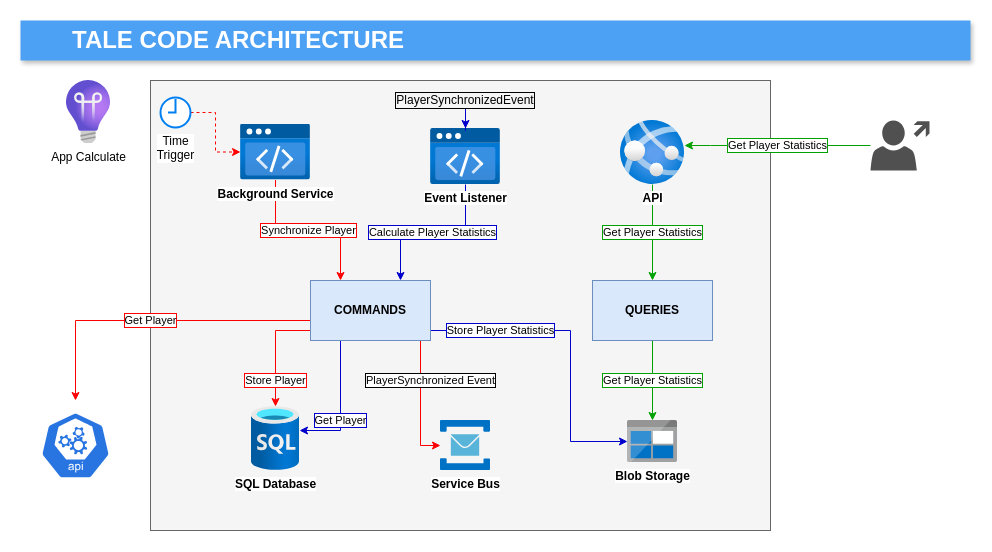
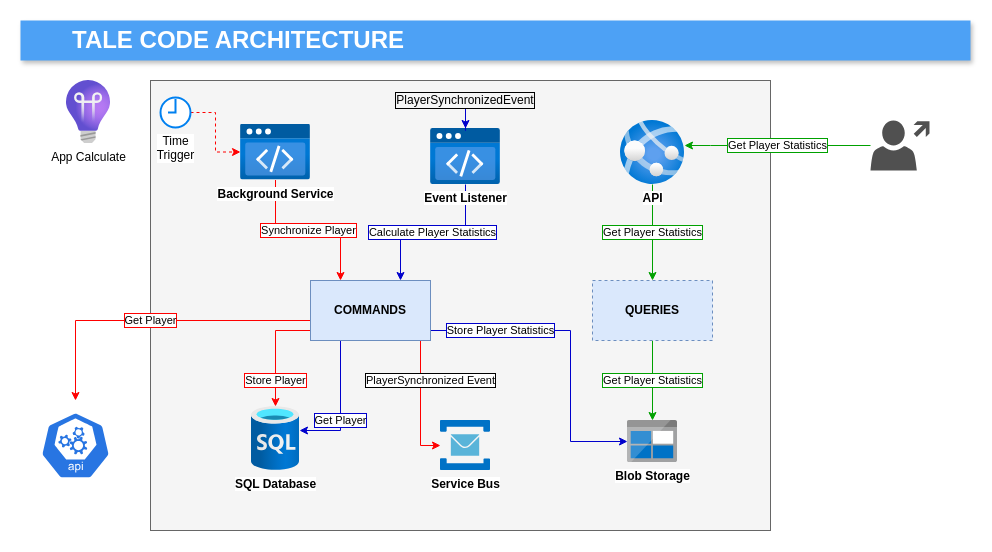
(653, 311) -> (653, 311)
